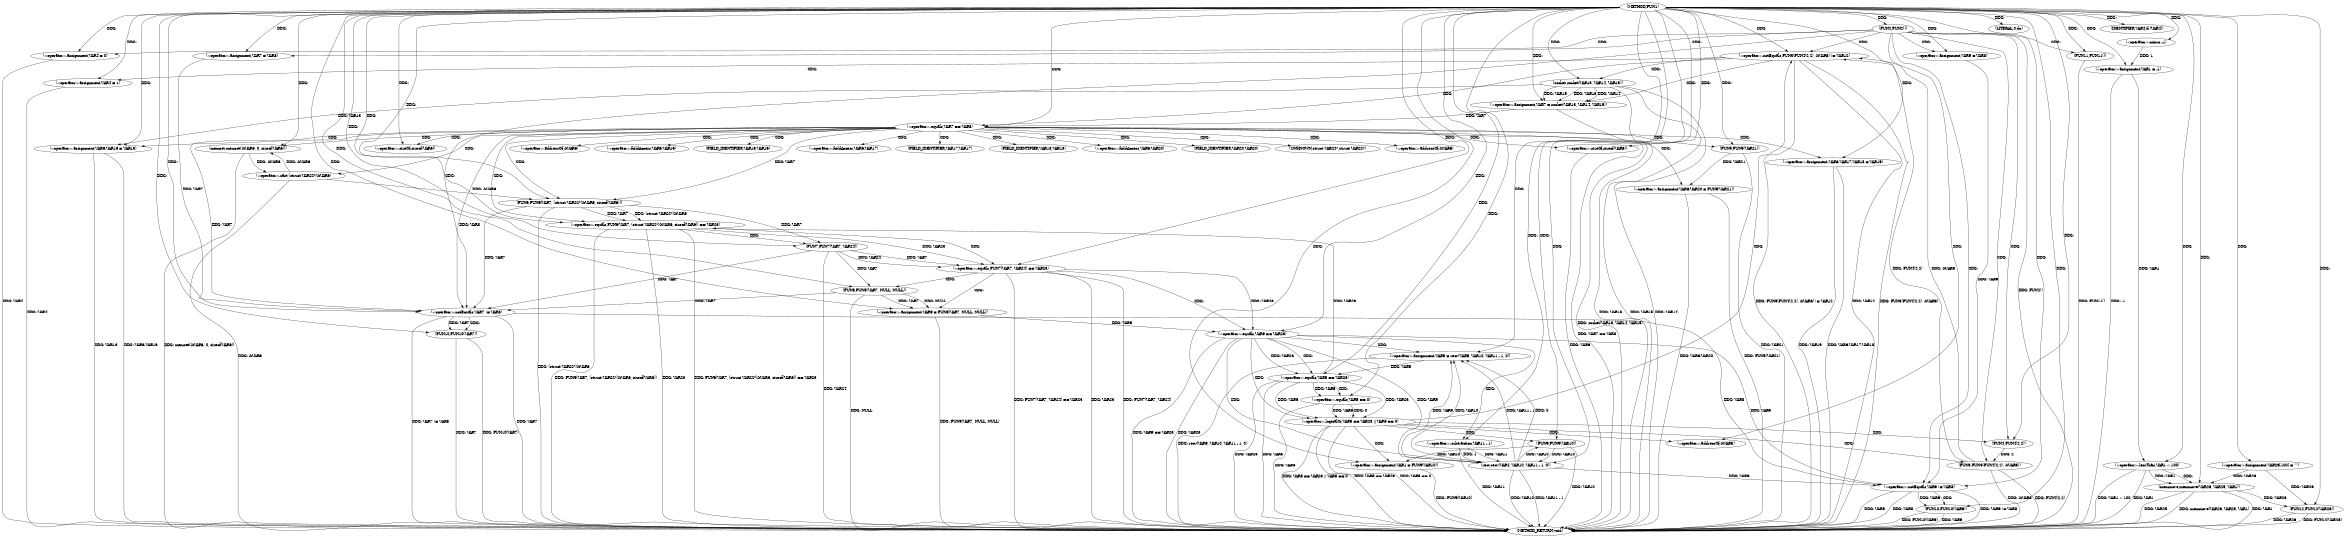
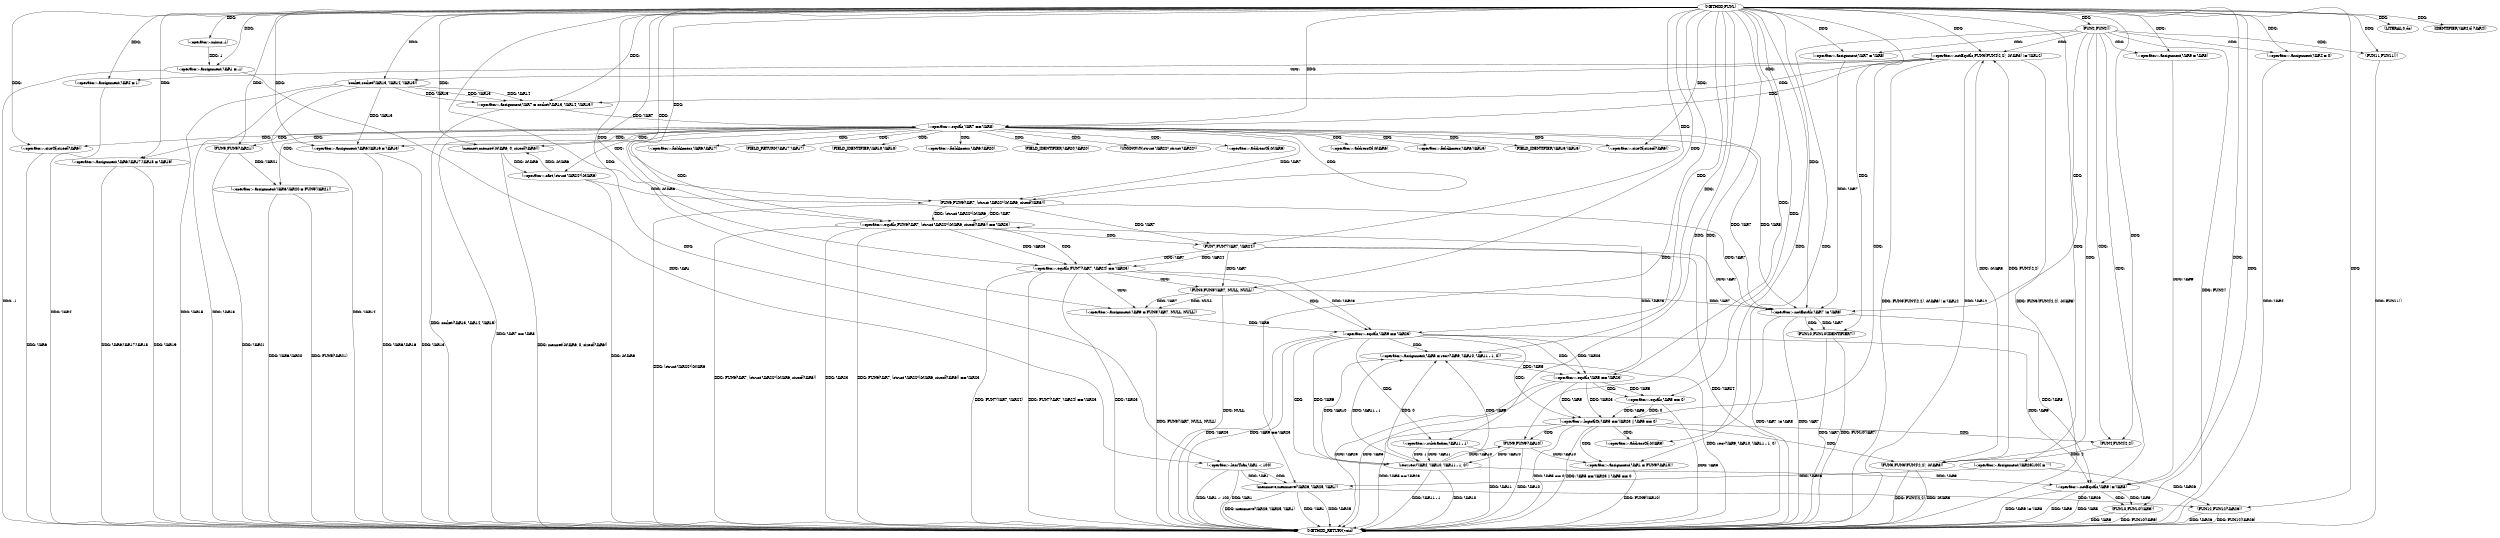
(940, 149) -> (775, 149)
(1549, 176) -> none
(456, 334) -> (1826, 334)
